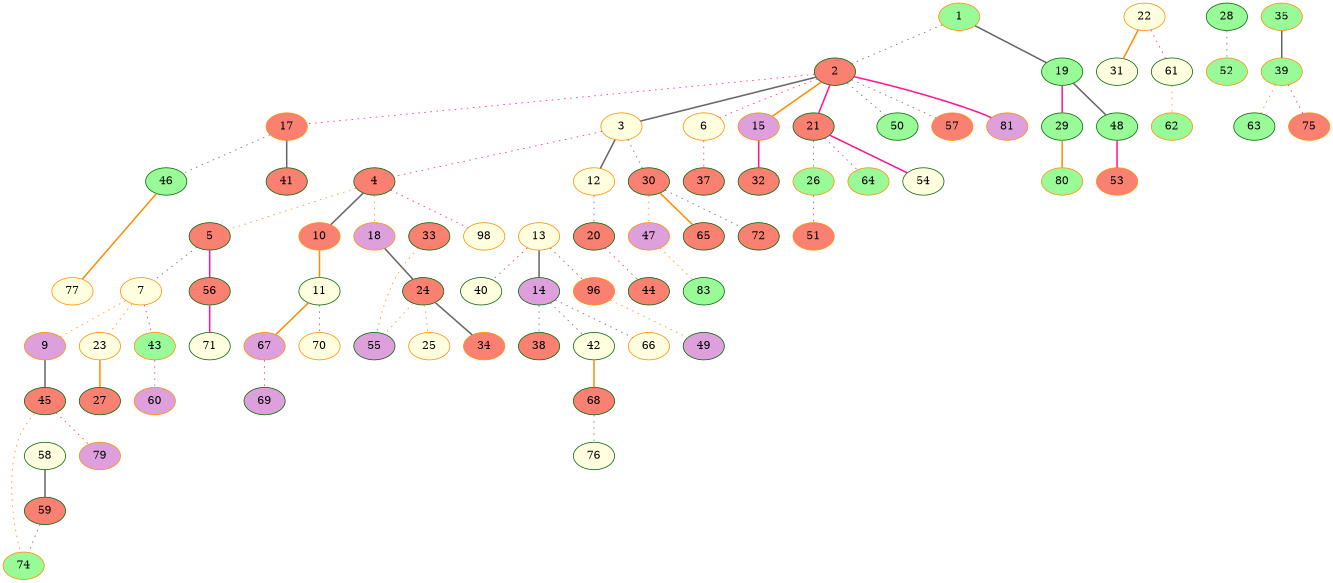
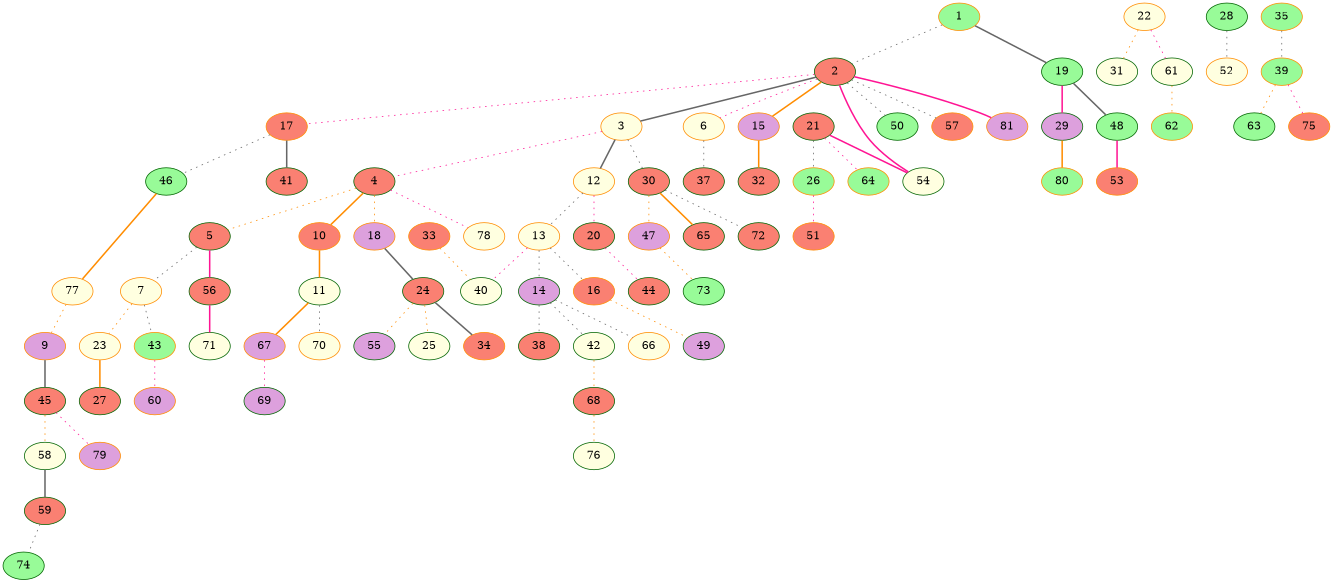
(1131, 44) -> (1131, 44)
(1282, 44) -> (1282, 44)
(1227, 72) -> (1227, 72)
(824, 99) -> (866, 135)
(1062, 127) -> (1062, 127)
(704, 154) -> (704, 154)
(759, 154) -> (759, 154)
(347, 209) -> (347, 209)
none -> (567, 209)
(429, 236) -> (429, 236)
(484, 236) -> (484, 236)
(539, 264) -> (539, 264)
(391, 287) -> (455, 264)
(594, 291) -> (594, 291)
(704, 291) -> (704, 291)
(93, 319) -> (59, 319)
(429, 346) -> (429, 346)
(594, 374) -> (594, 374)
(594, 429) -> (594, 429)
(12, 480) -> (45, 429)
(24, 566) -> (24, 566)
